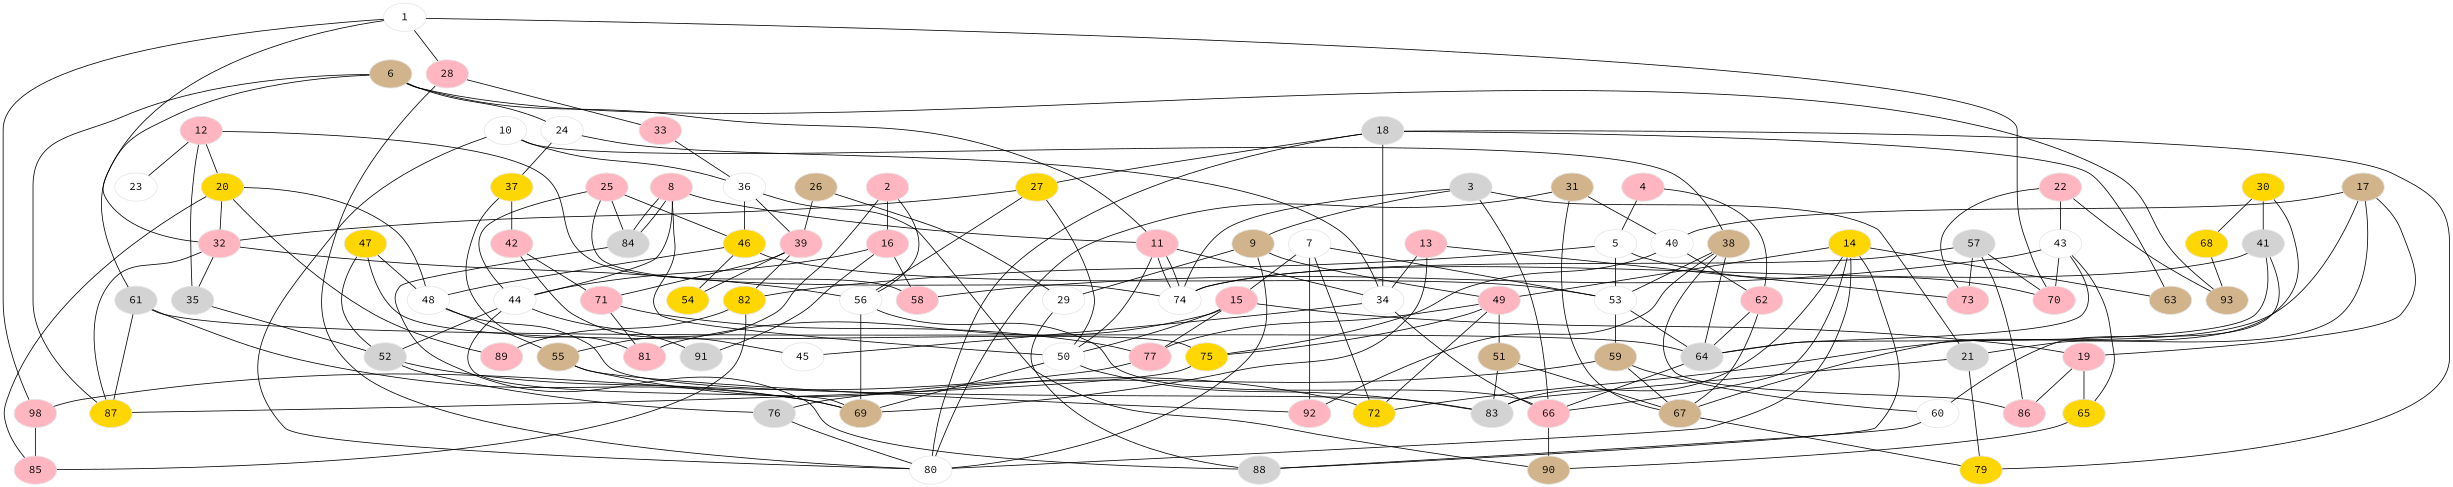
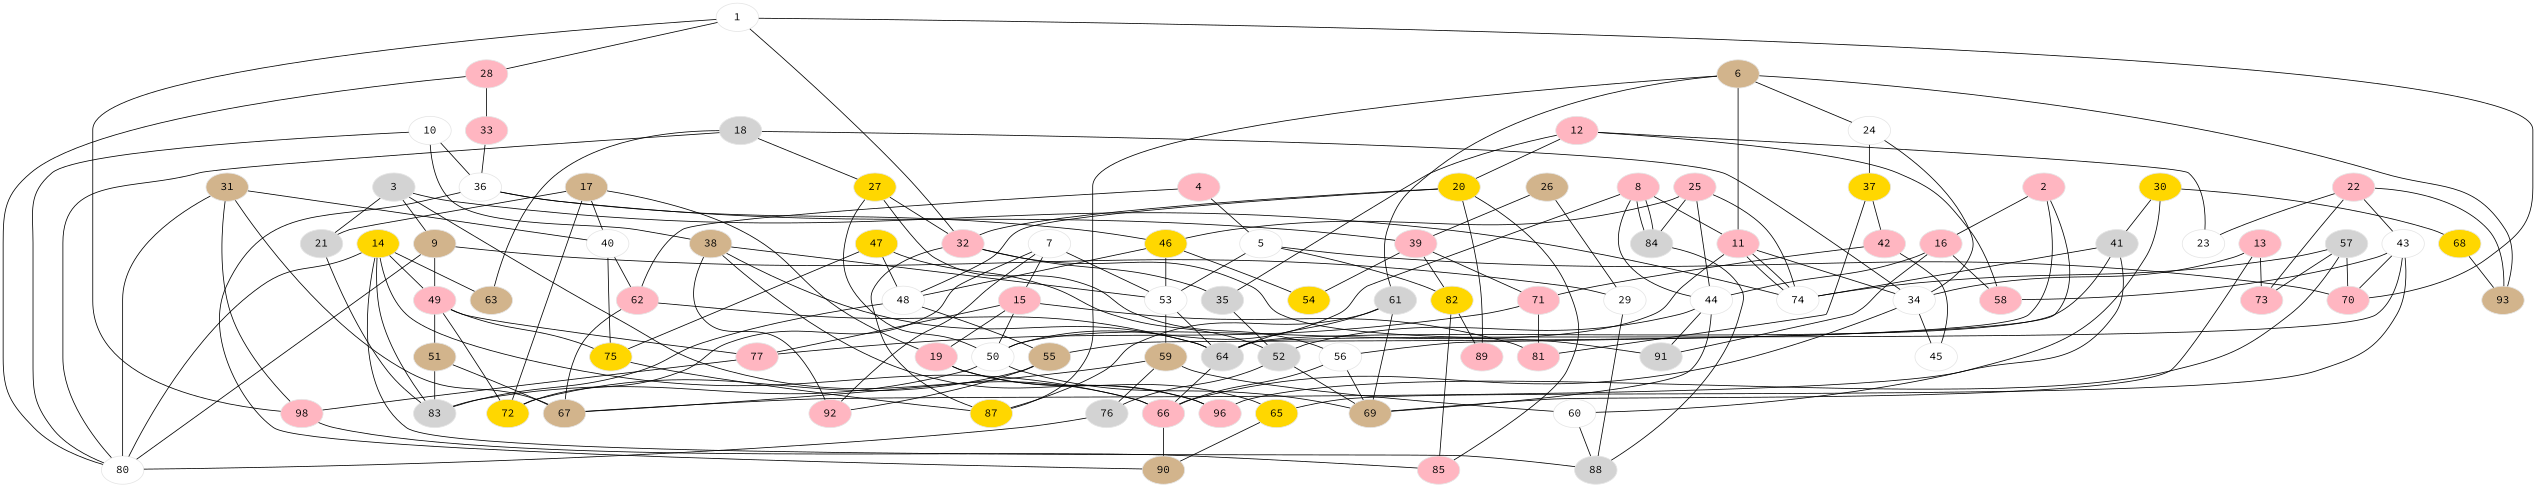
none -> (2277, 213)
(540, 270) -> (1272, 309)
none -> (229, 305)
(2024, 413) -> (1220, 413)
(1981, 470) -> none
